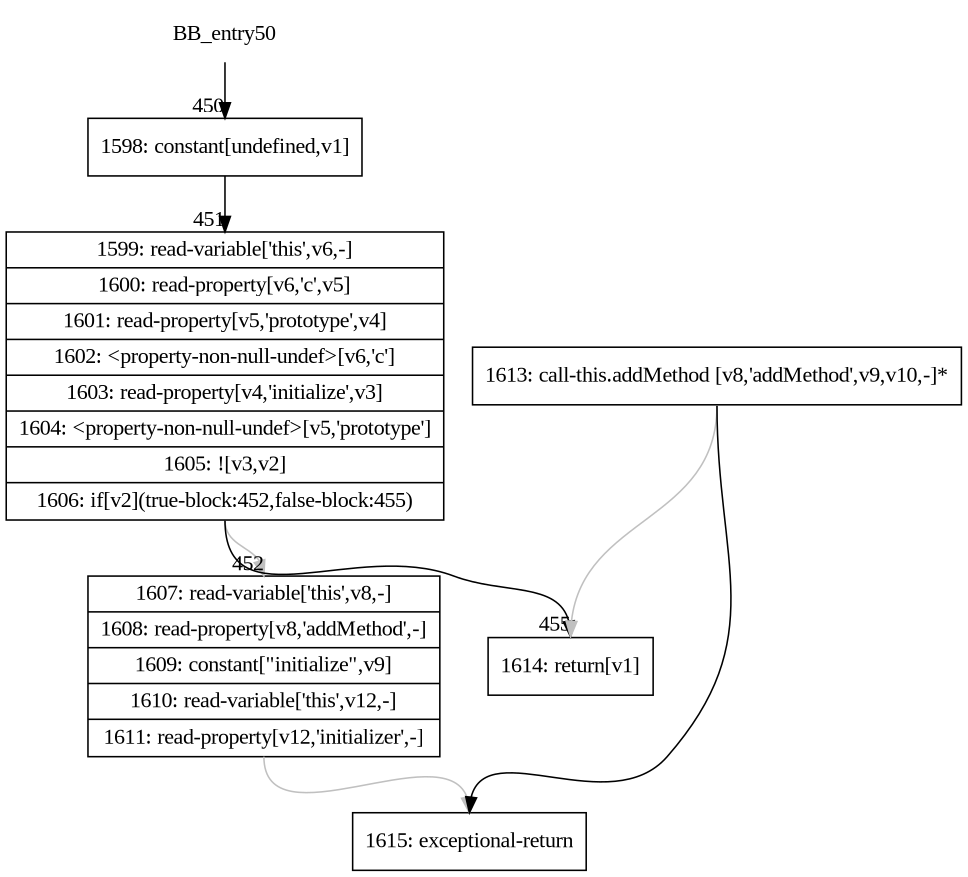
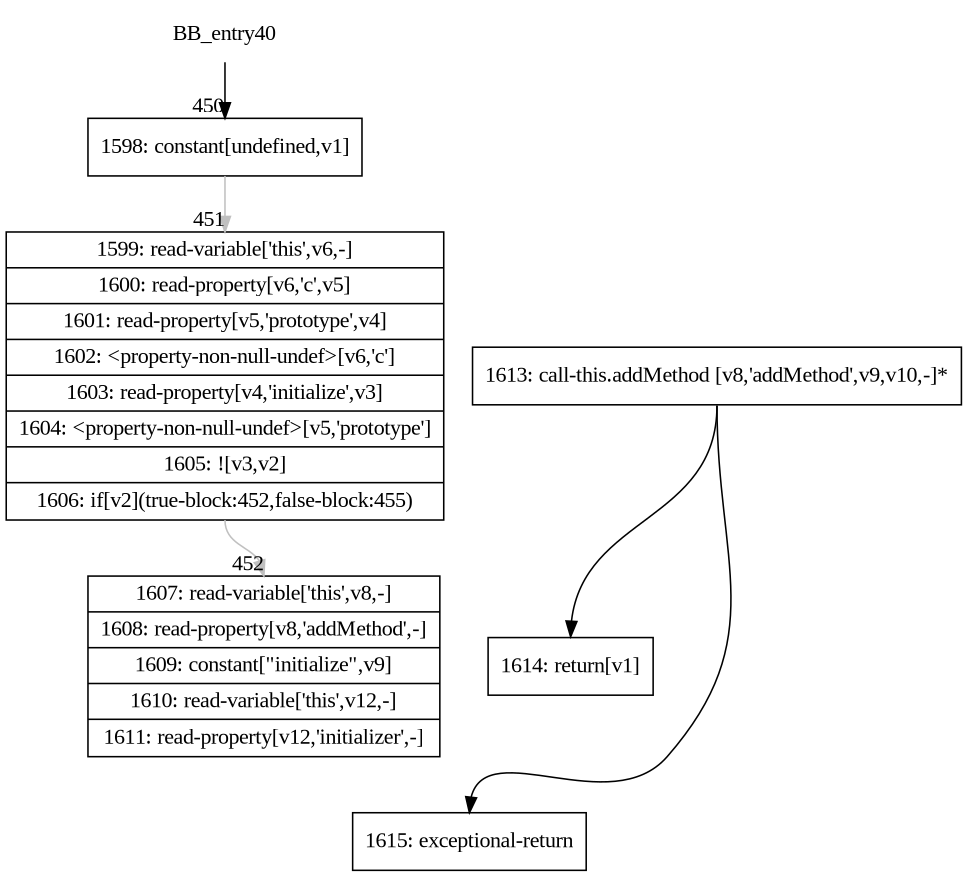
(225, 34) -> (225, 34)
(225, 196) -> (225, 196)
(650, 516) -> (650, 516)
(388, 567) -> none
(359, 786) -> none
